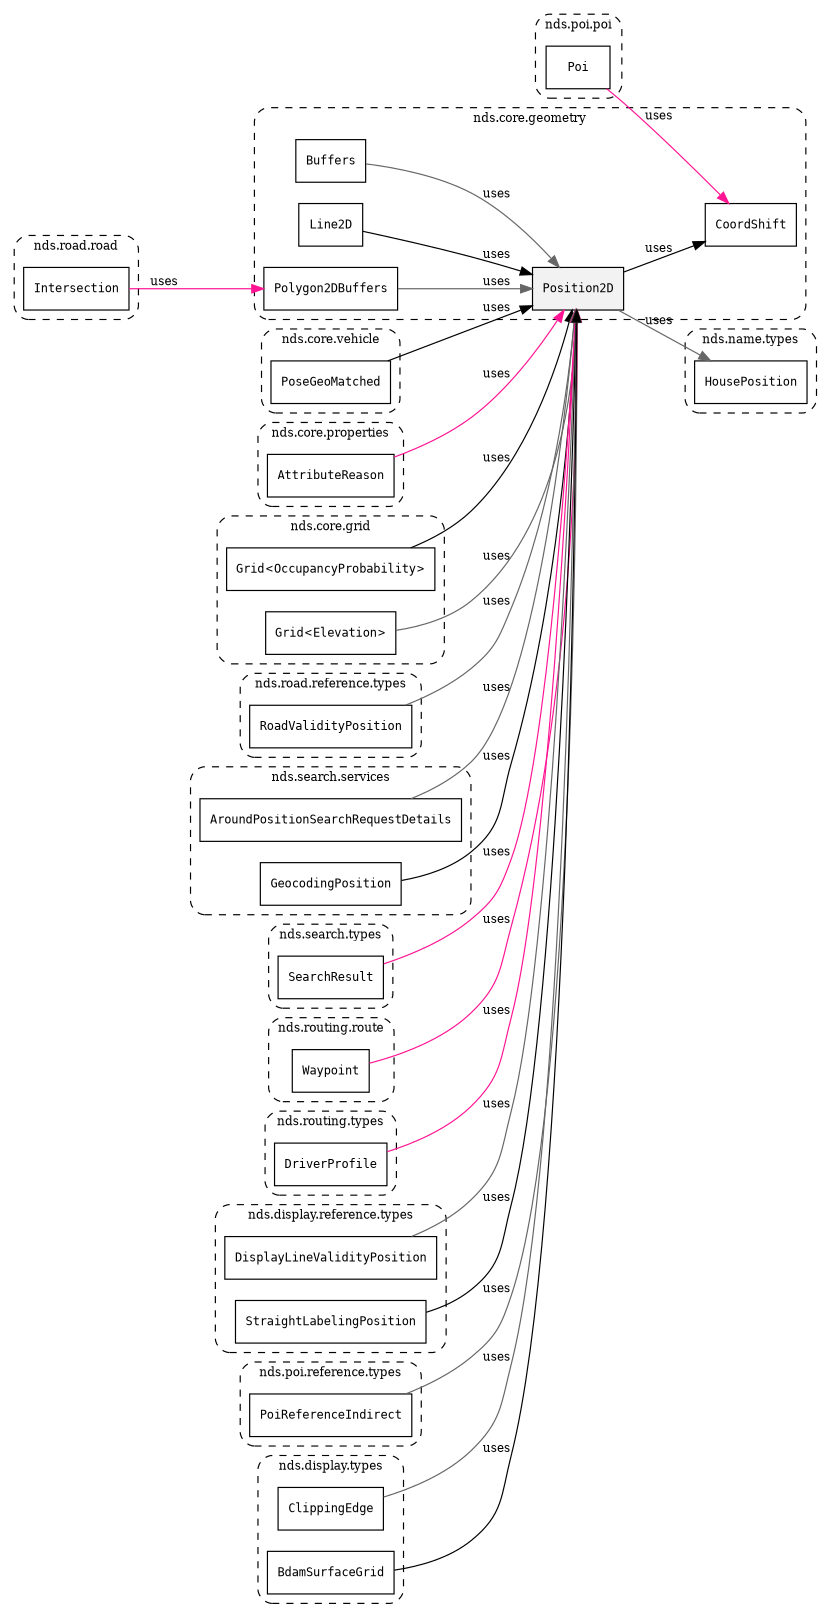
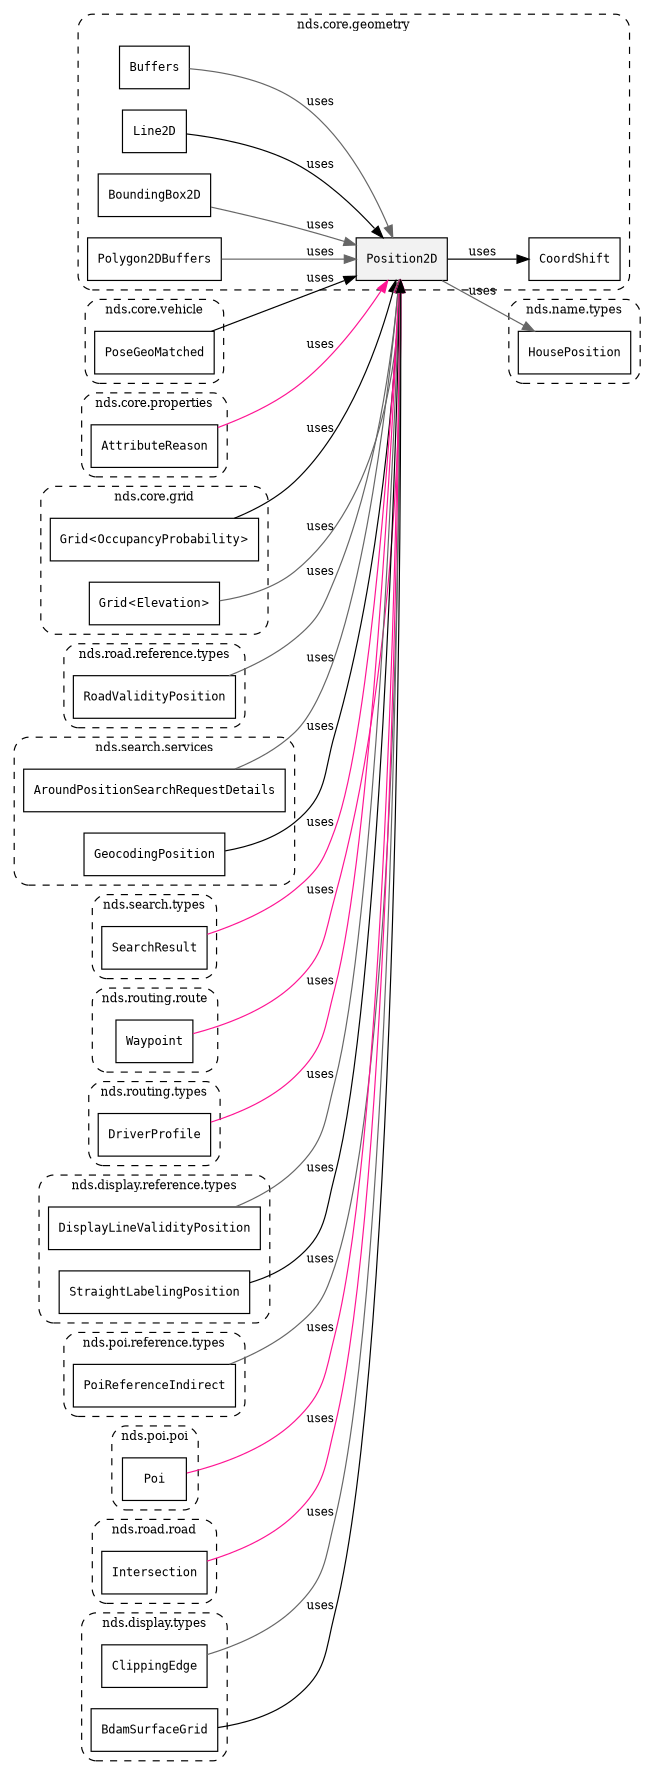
(665, 141) -> (352, 1239)
none -> (154, 195)
(190, 289) -> (363, 1227)
